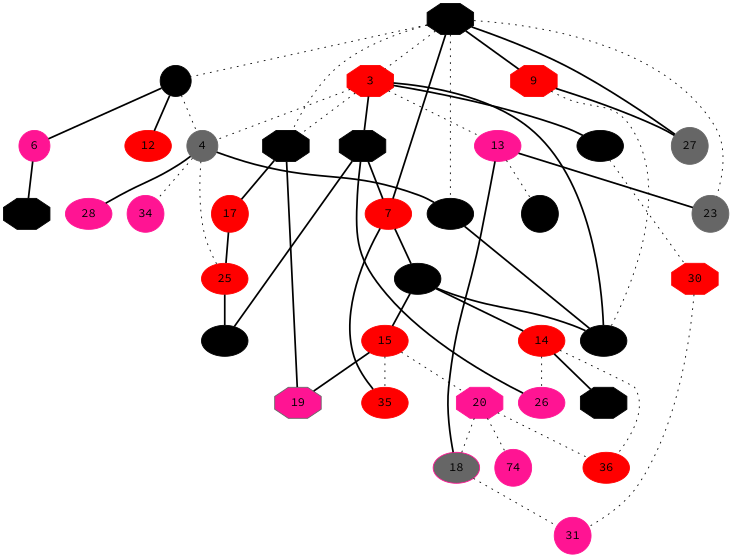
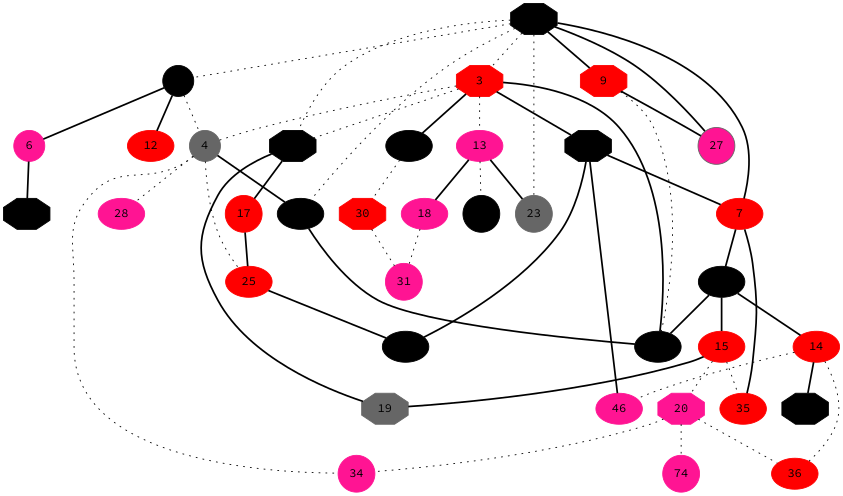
(690, 146) -> (716, 146)
(149, 181) -> (164, 179)
(298, 403) -> (385, 409)
(542, 403) -> (619, 409)
(468, 435) -> (521, 454)
(456, 468) -> (425, 214)
